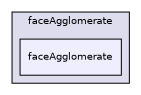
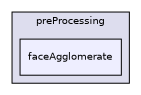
(71, 22) -> (71, 22)
